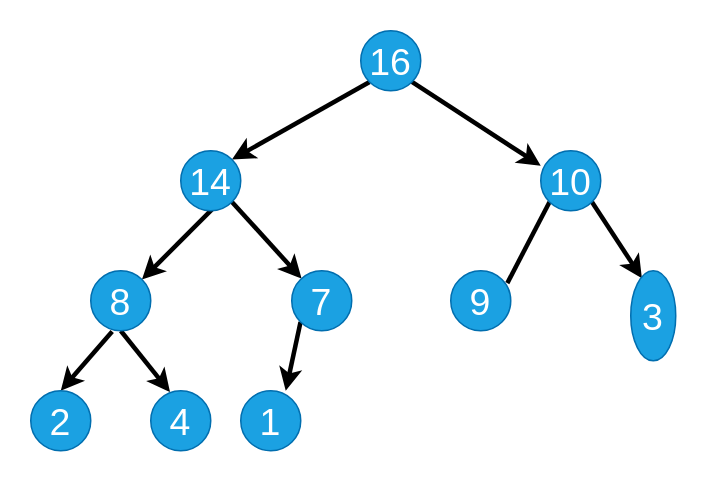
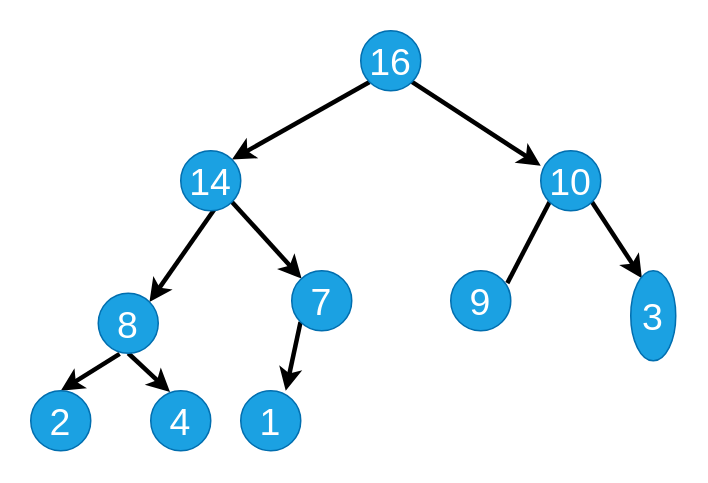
(121, 301) -> (128, 323)
